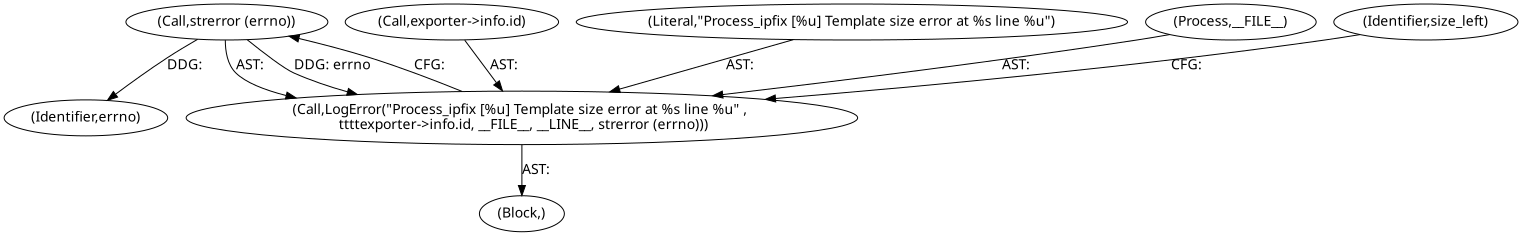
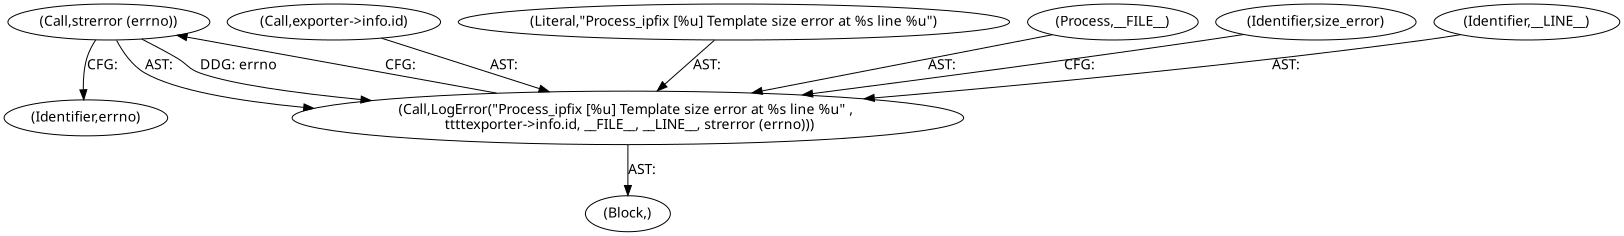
(1426, 22) -> (1316, 22)
none -> (1527, 22)
(187, 66) -> (104, 66)
